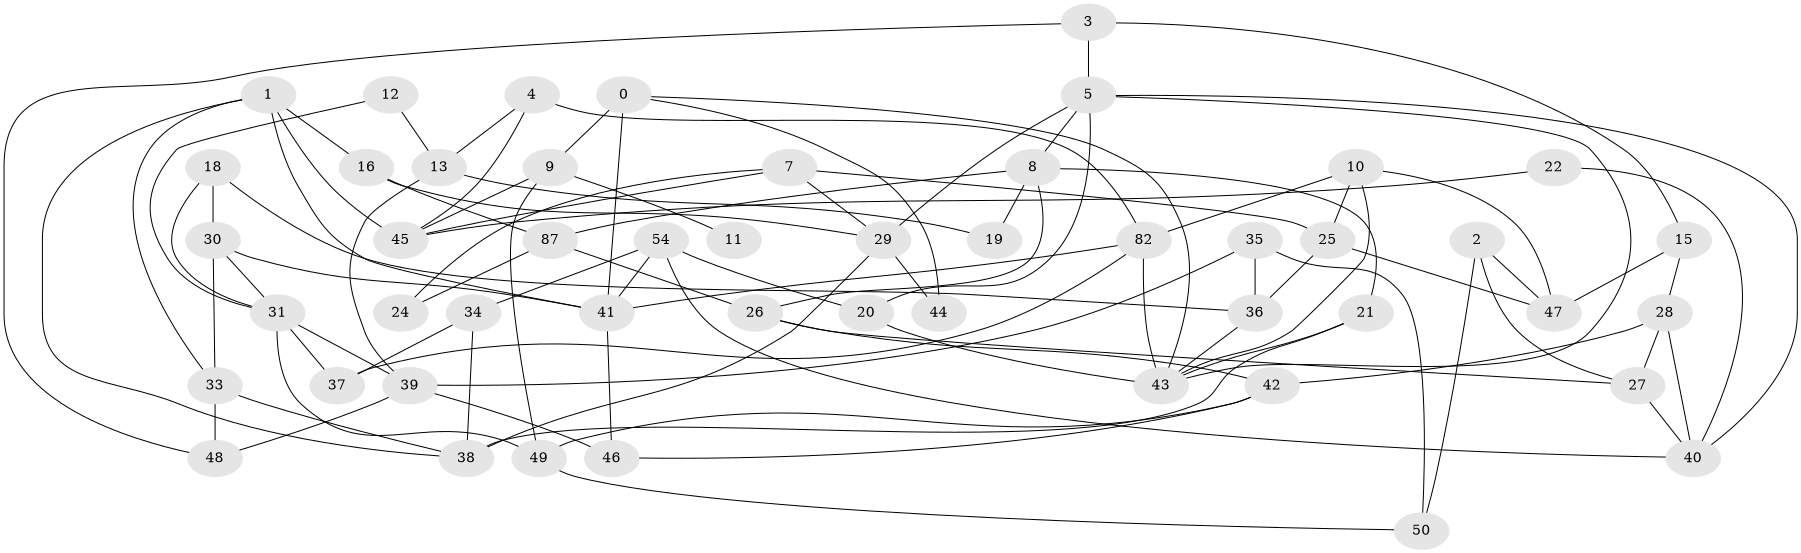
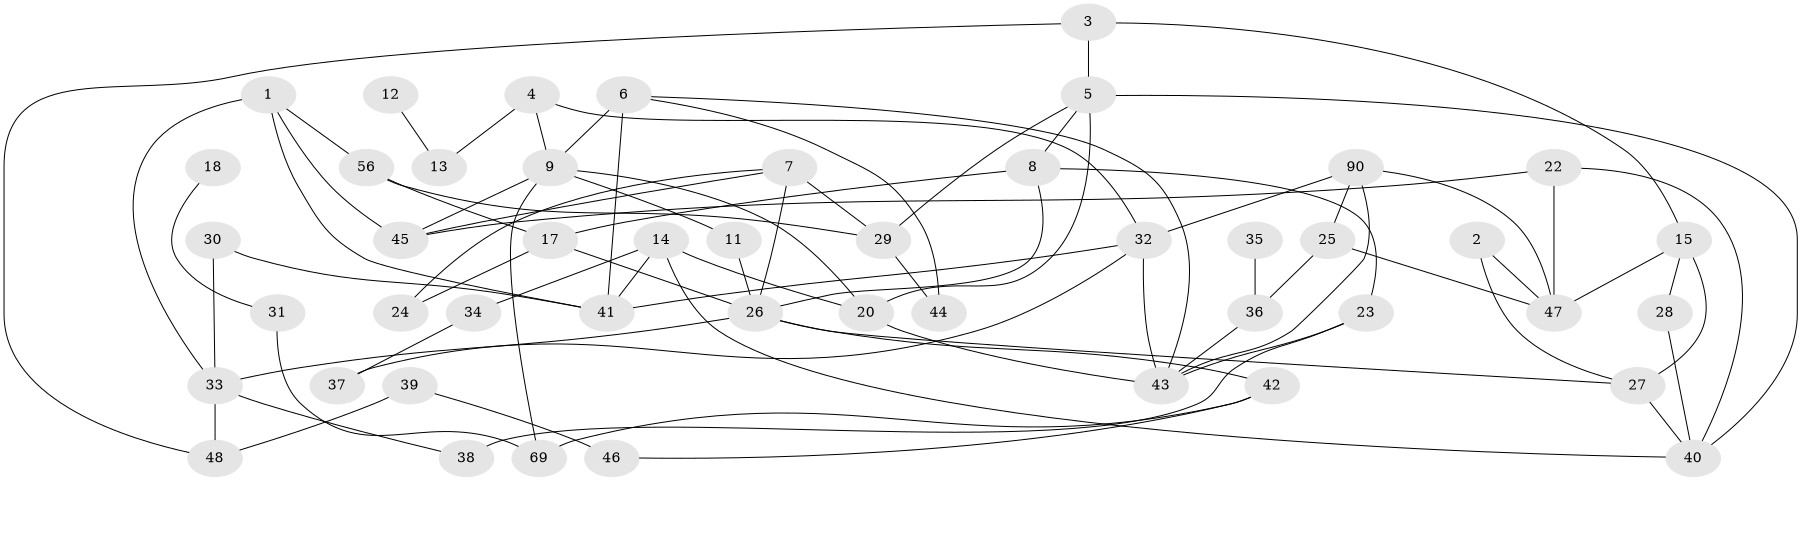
(624, 95) -> (624, 95)
(169, 159) -> none
(367, 168) -> (367, 168)
(1356, 168) -> (1356, 168)
(487, 173) -> (541, 131)
(1050, 193) -> (775, 241)
none -> (715, 199)
(213, 204) -> none
(1625, 207) -> none
(550, 240) -> (550, 240)
(661, 240) -> (661, 240)
(995, 240) -> none
(1144, 240) -> (1144, 240)
none -> (1554, 240)
(350, 267) -> none
(245, 277) -> none
none -> (747, 283)
(667, 288) -> none
(1366, 313) -> (1366, 313)
(307, 349) -> none
(344, 349) -> none
(1651, 349) -> (1704, 324)
none -> (411, 353)
(62, 362) -> none
(844, 363) -> none
(1473, 363) -> none
(470, 378) -> none
(673, 387) -> none
(609, 388) -> none
(539, 458) -> (539, 458)
(1422, 531) -> none
